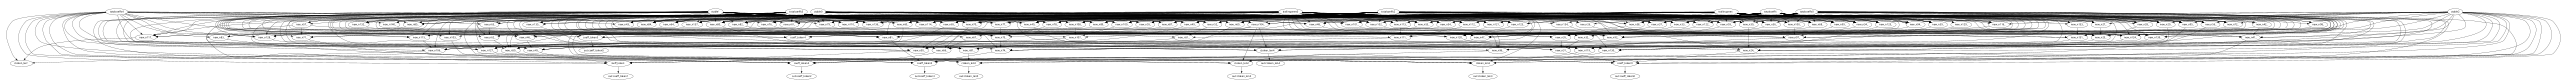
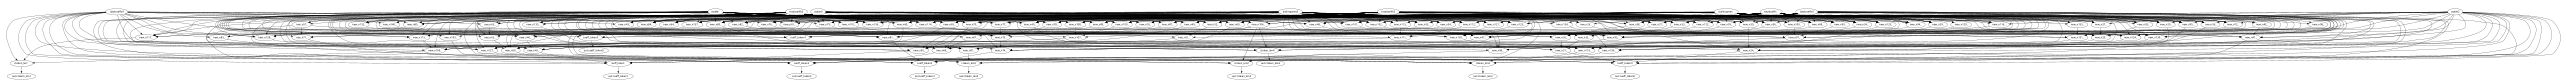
(2064, 14) -> (1509, 17)
none -> (21, 76)
